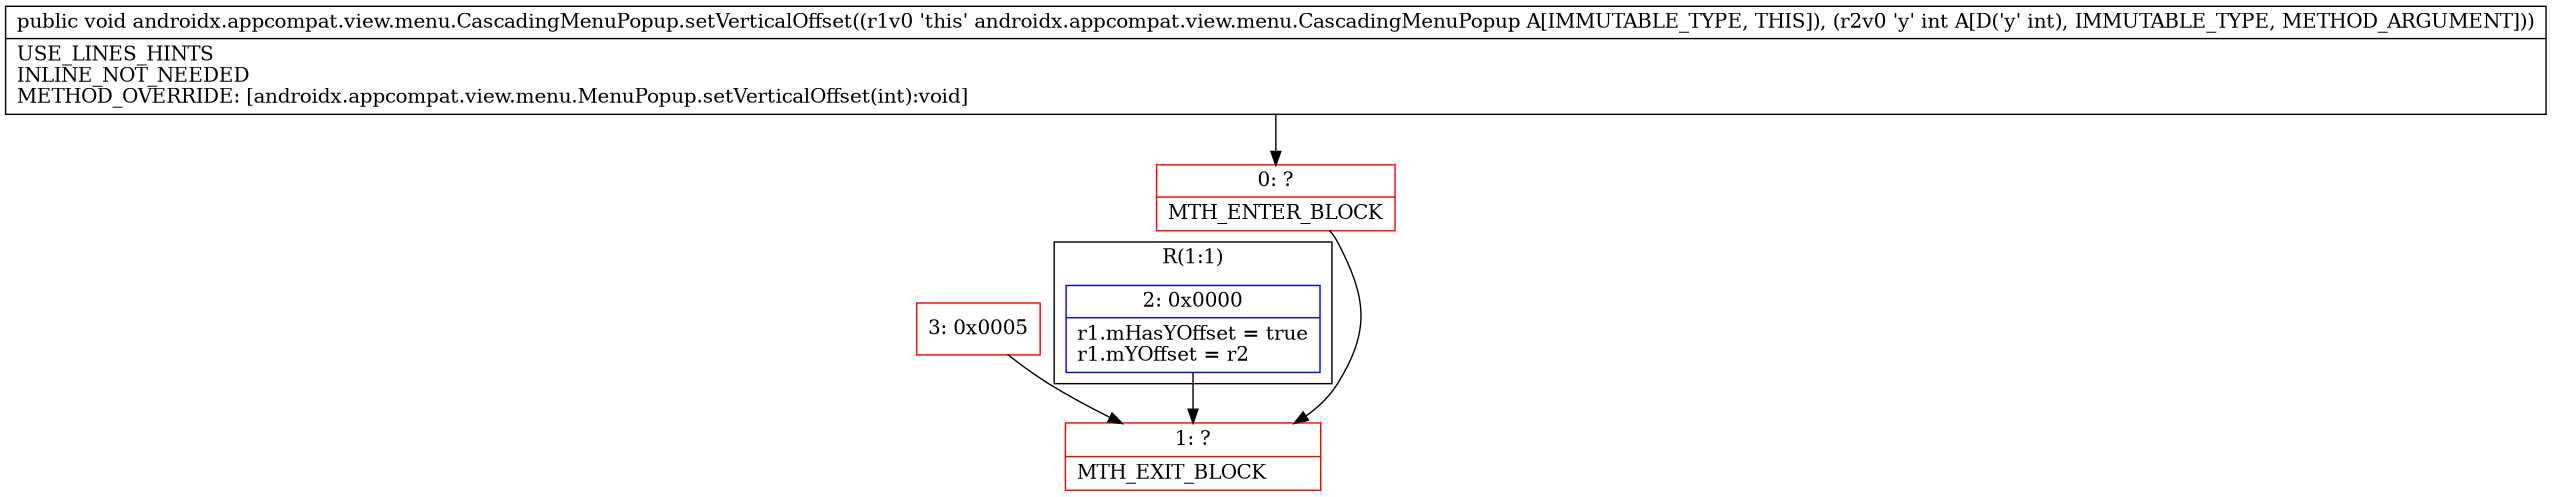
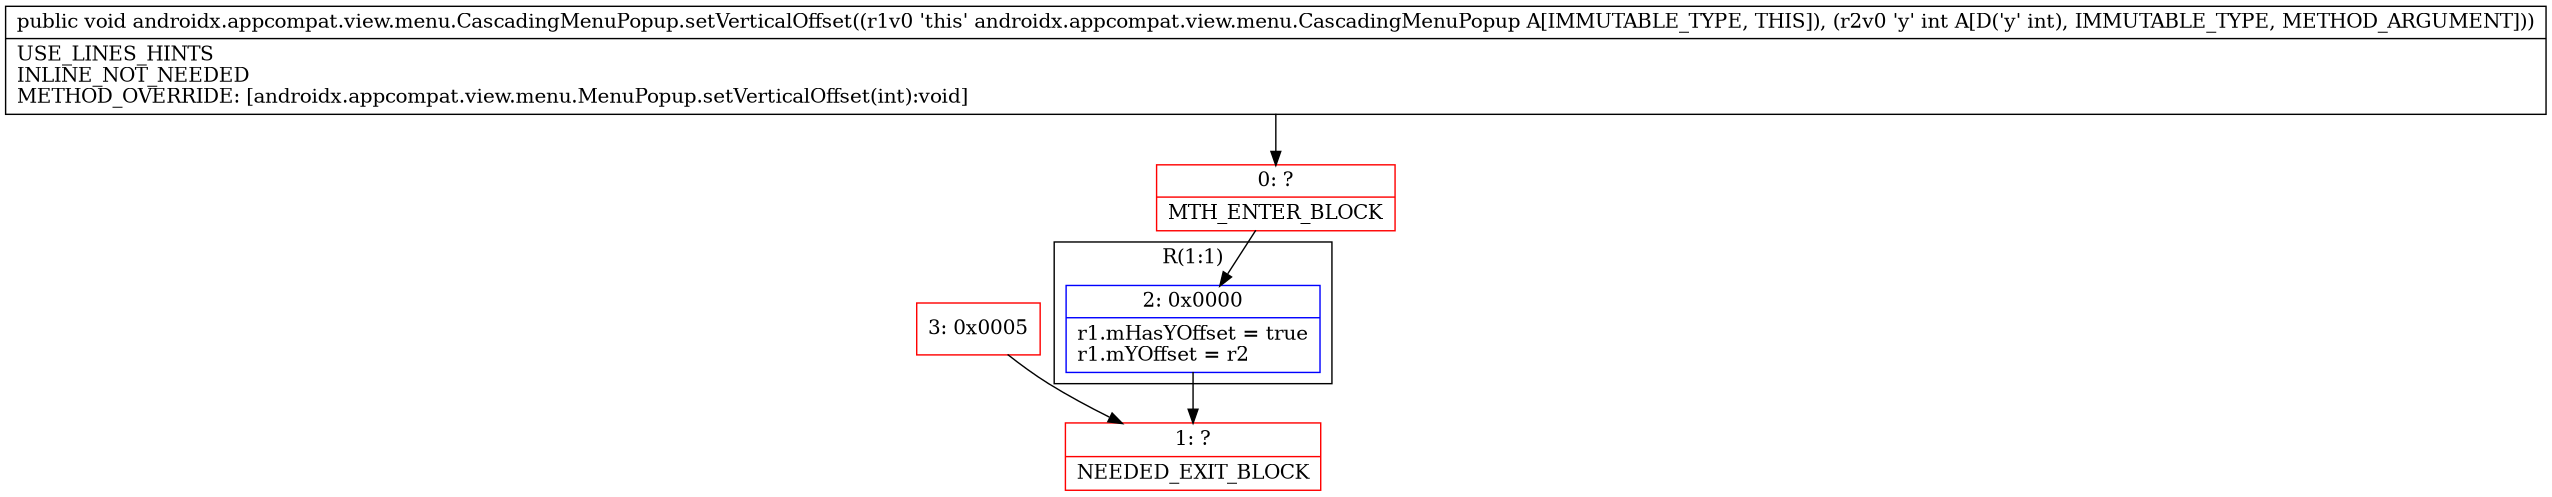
(1360, 329) -> (1242, 252)
(1172, 473) -> (1193, 473)
